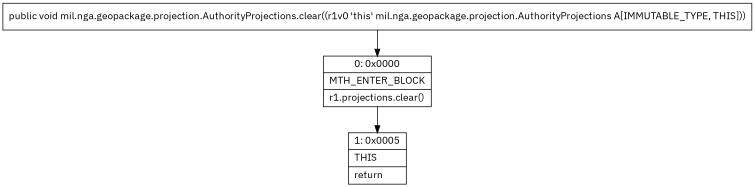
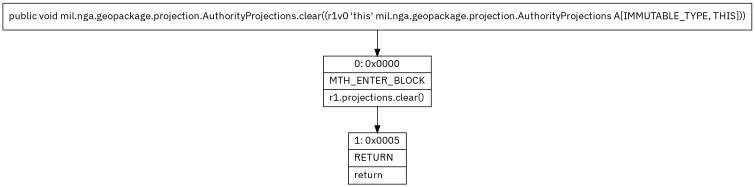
(366, 158) -> (374, 158)
